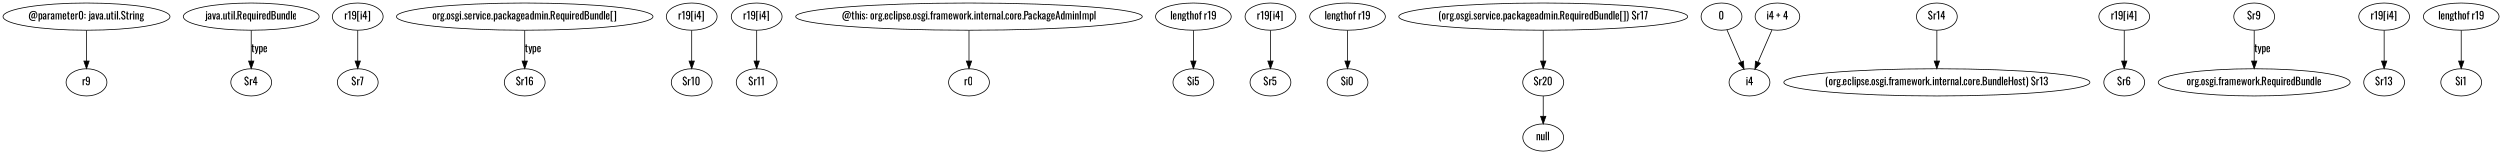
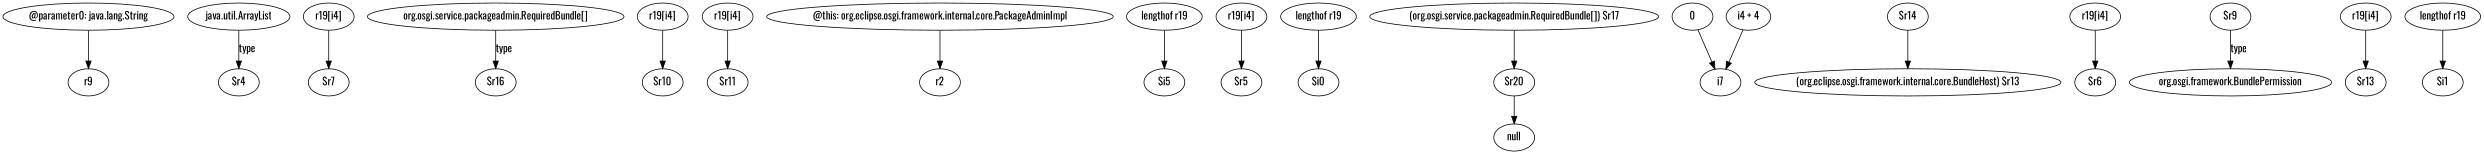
(87, 17) -> (88, 17)
(251, 17) -> (239, 17)
(969, 82) -> (940, 82)
(1749, 82) -> (1720, 82)
(2254, 82) -> (2230, 82)
